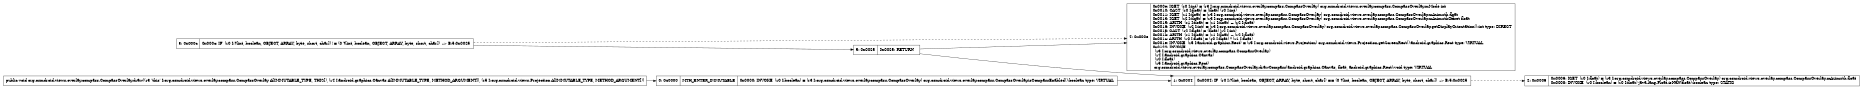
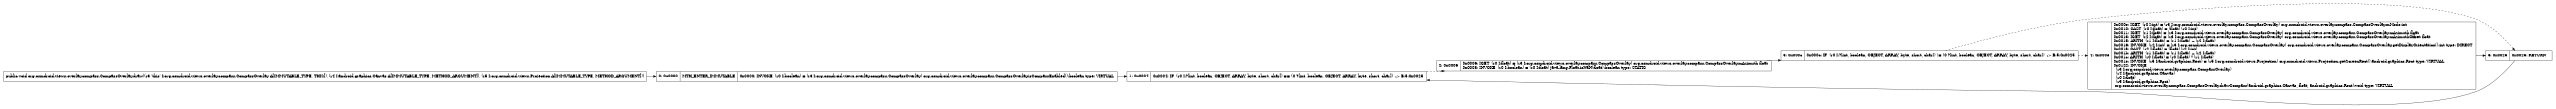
(1022, 46) -> (2479, 56)
(662, 47) -> (2233, 7)
none -> (1773, 61)
